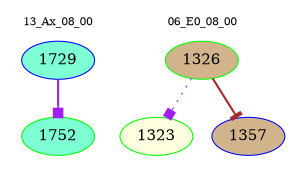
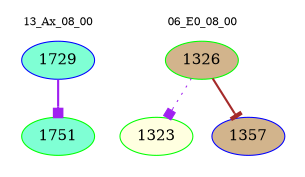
(58, 136) -> (58, 136)
